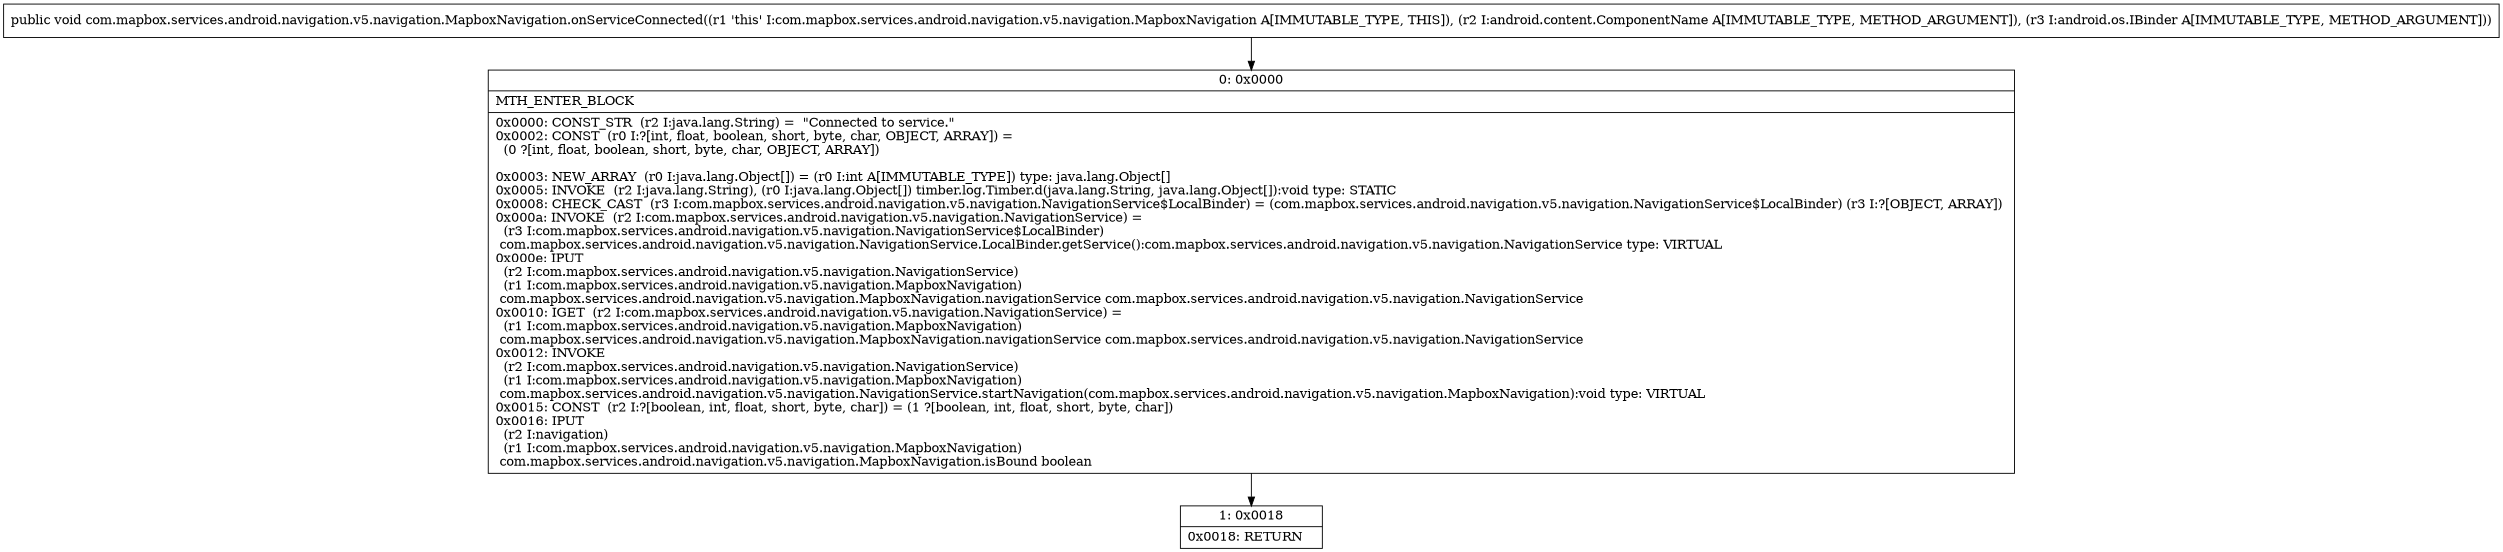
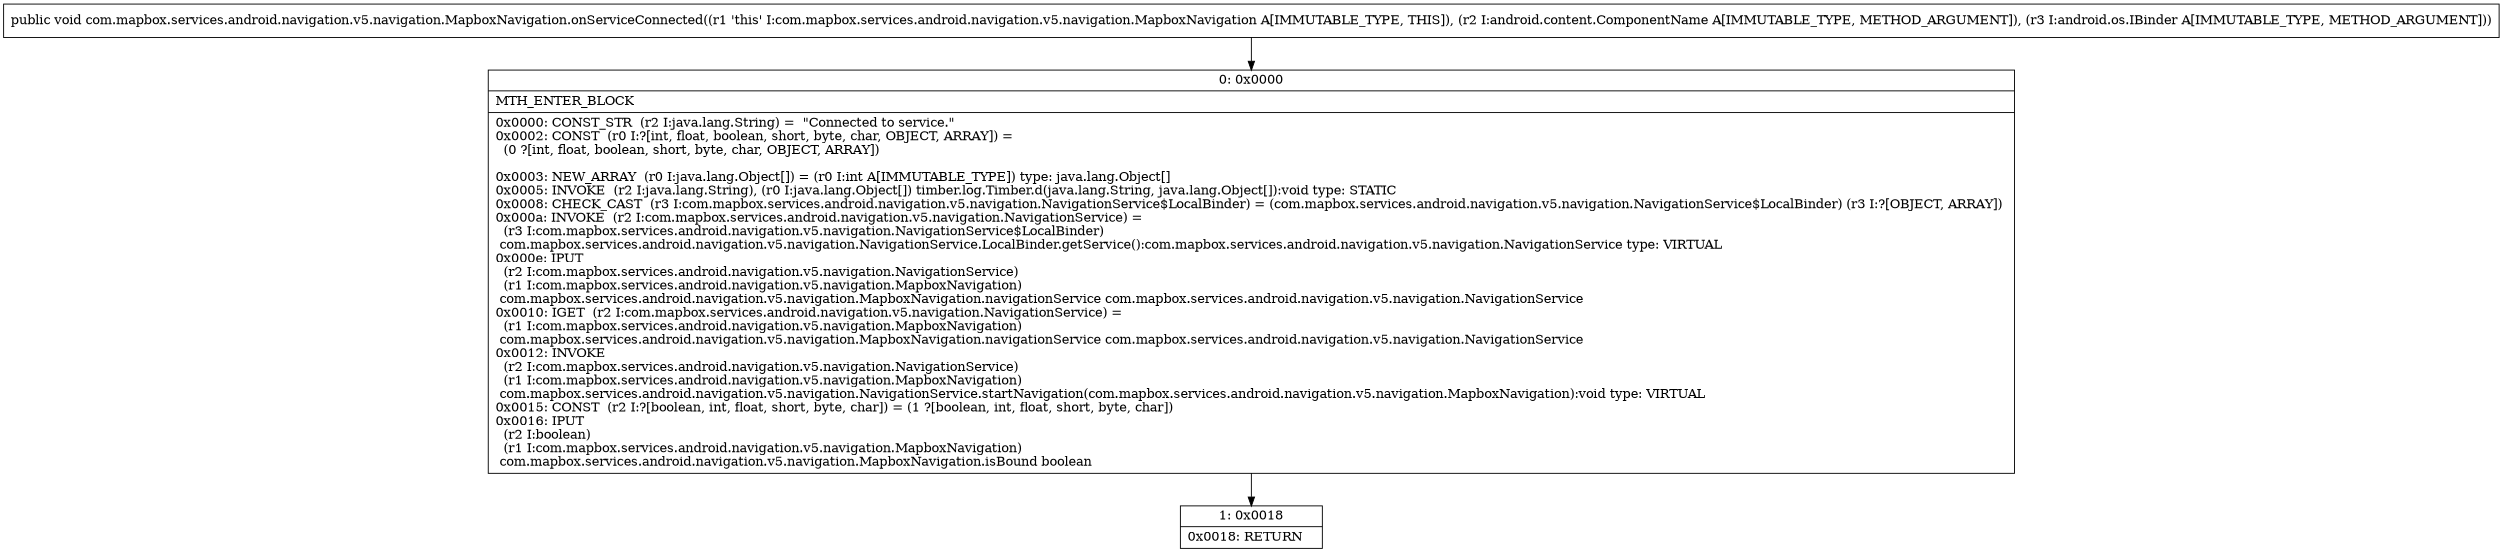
(552, 435) -> (543, 435)
